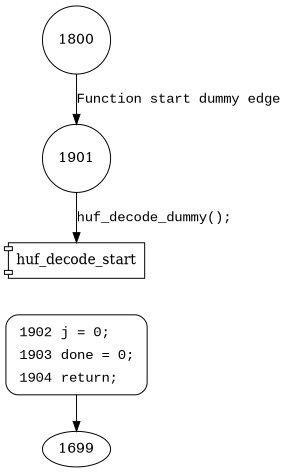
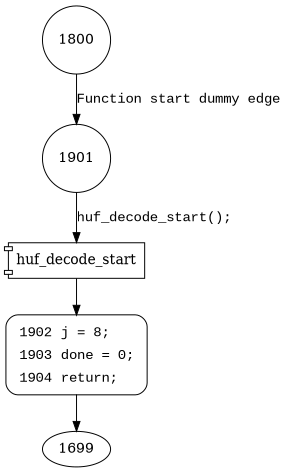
(154, 218) -> (154, 218)
none -> (77, 292)
(85, 332) -> (85, 332)
